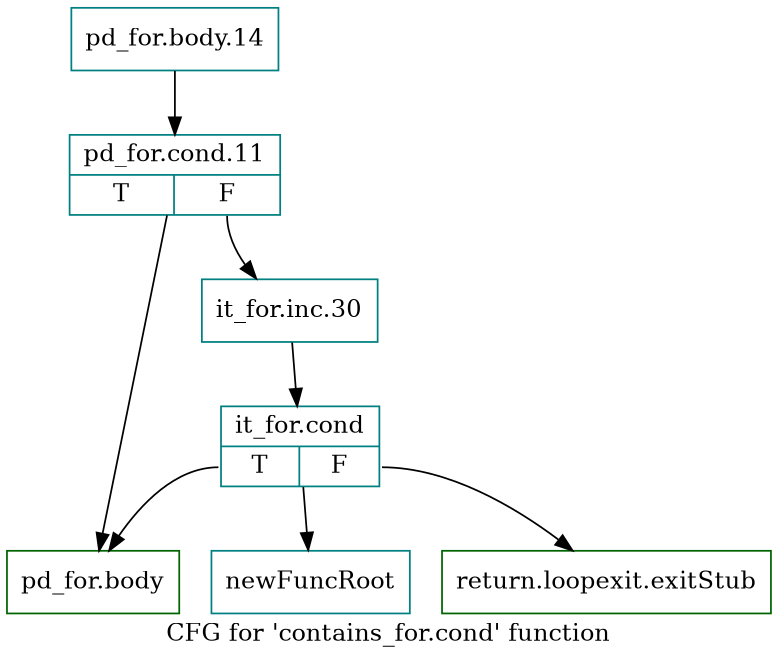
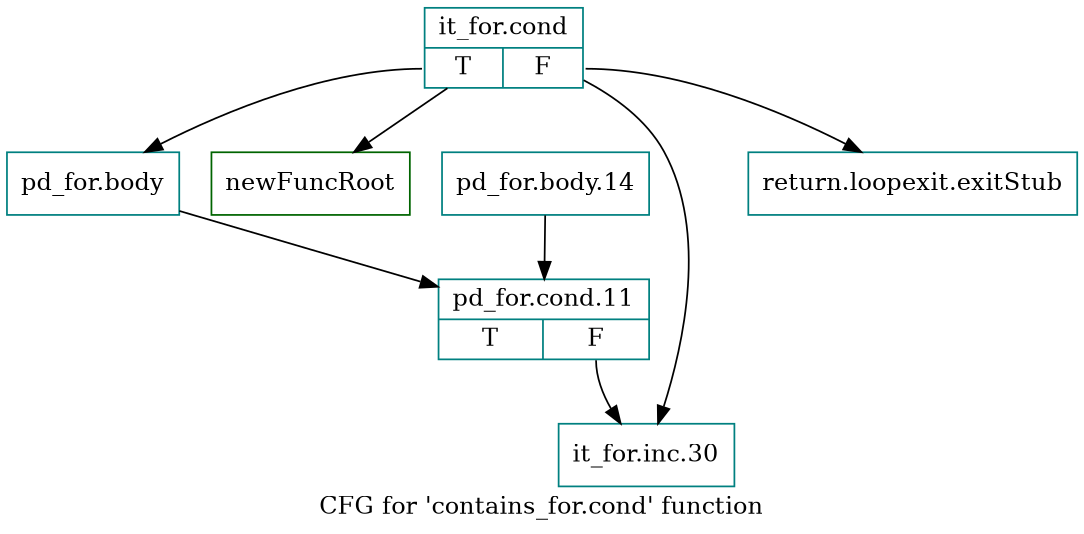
(294, 366) -> (686, 224)
(135, 374) -> (300, 246)
(93, 582) -> (93, 184)
(311, 582) -> (311, 184)
(606, 582) -> (913, 184)
